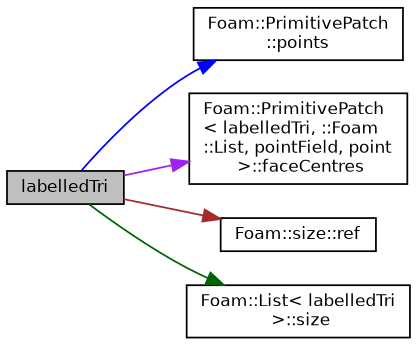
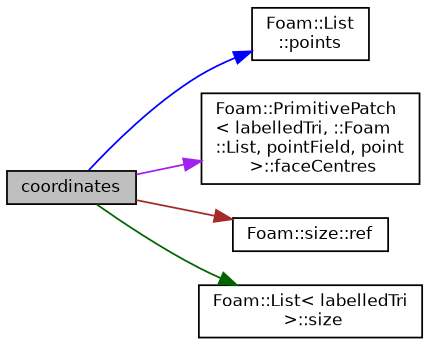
(298, 34) -> (311, 34)
(65, 188) -> (72, 188)
